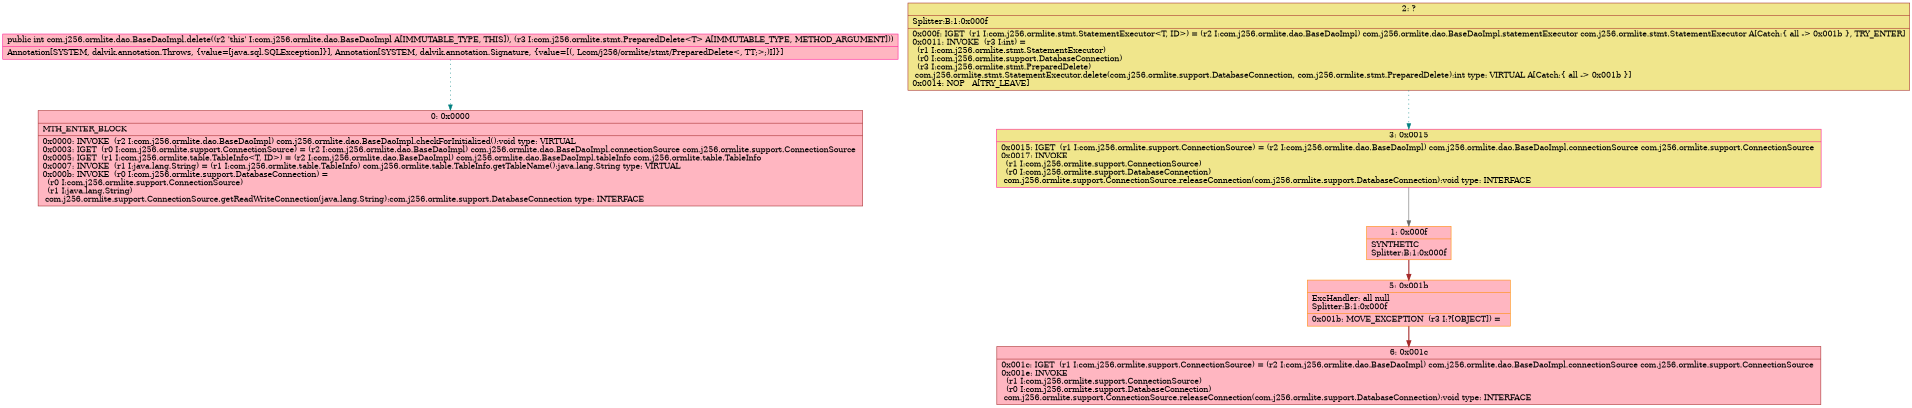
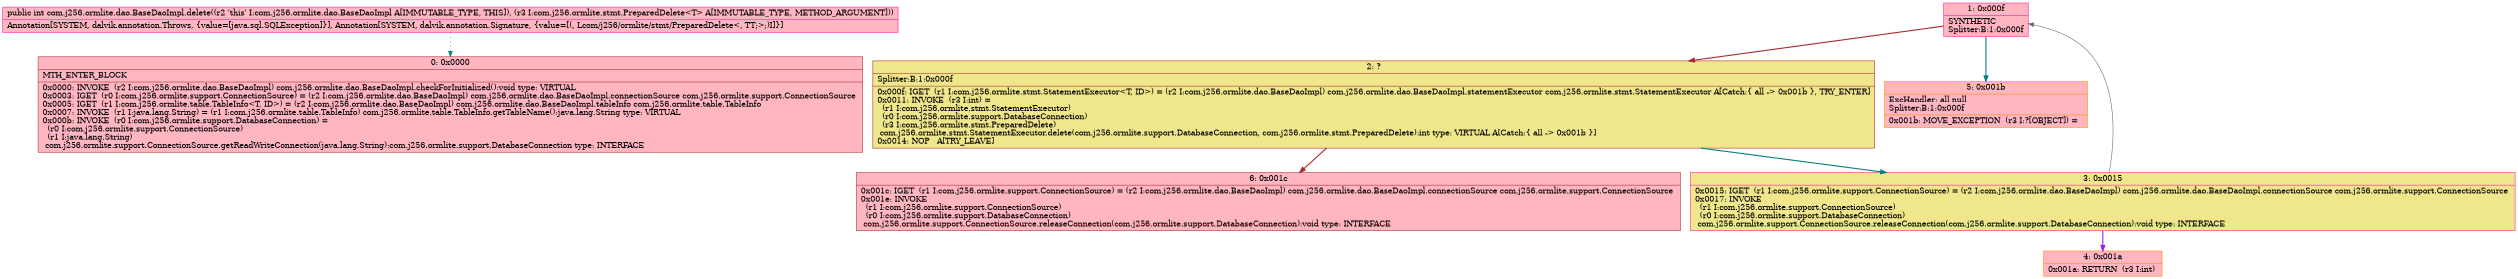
none -> (1819, 43)
(1409, 107) -> (1791, 160)
(1409, 243) -> (1986, 20)
none -> (2103, 264)
(1409, 267) -> (1986, 56)
(1409, 333) -> (1315, 158)
